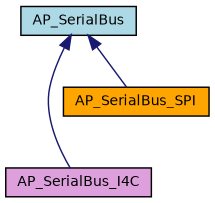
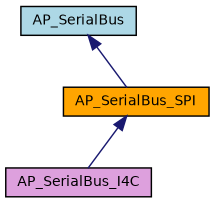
(49, 109) -> (103, 148)
